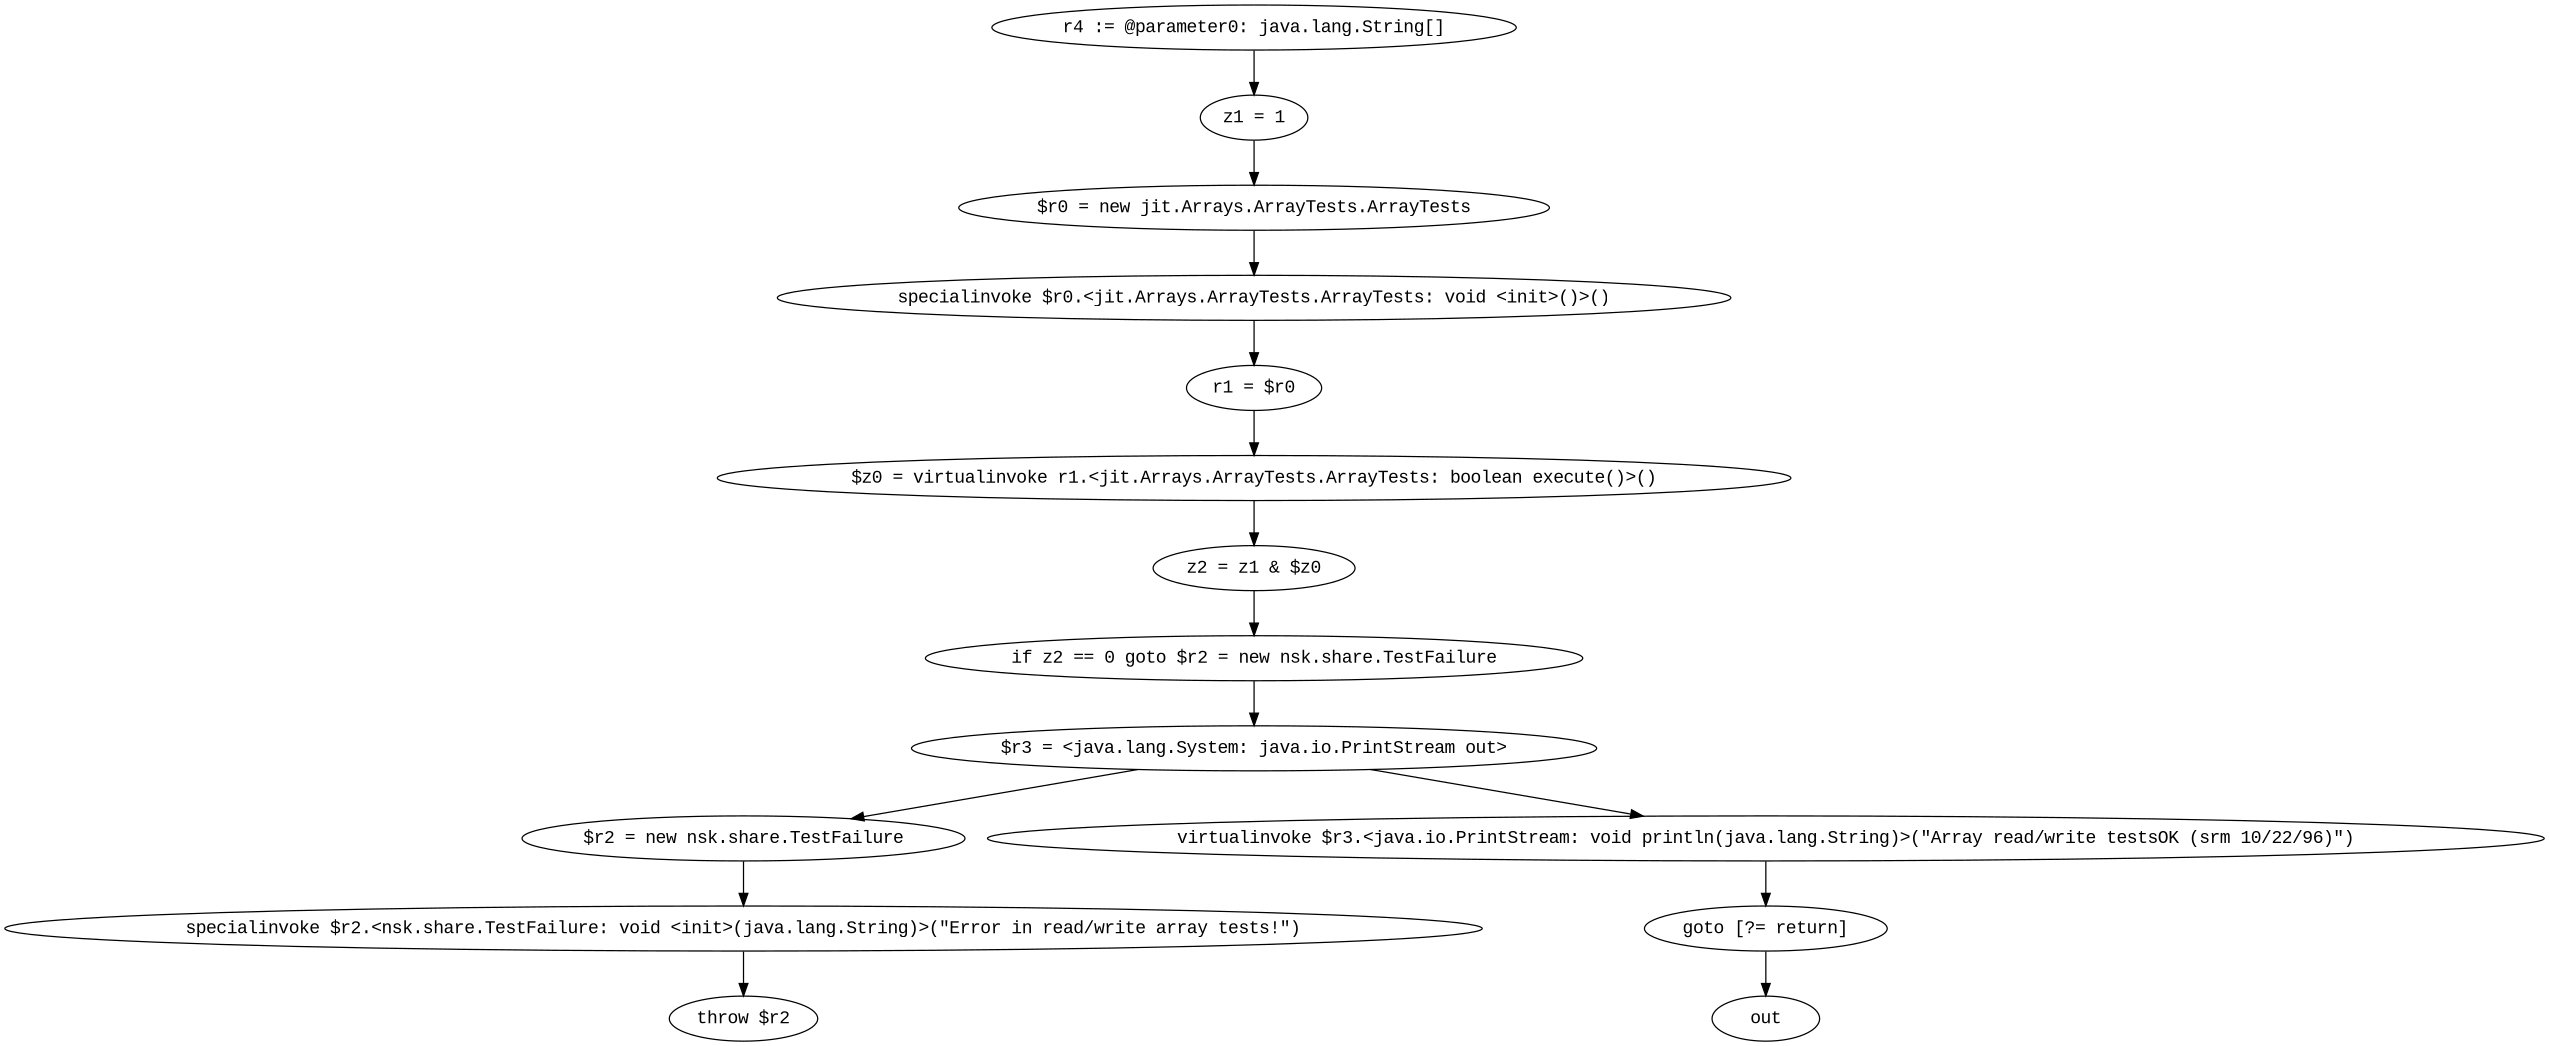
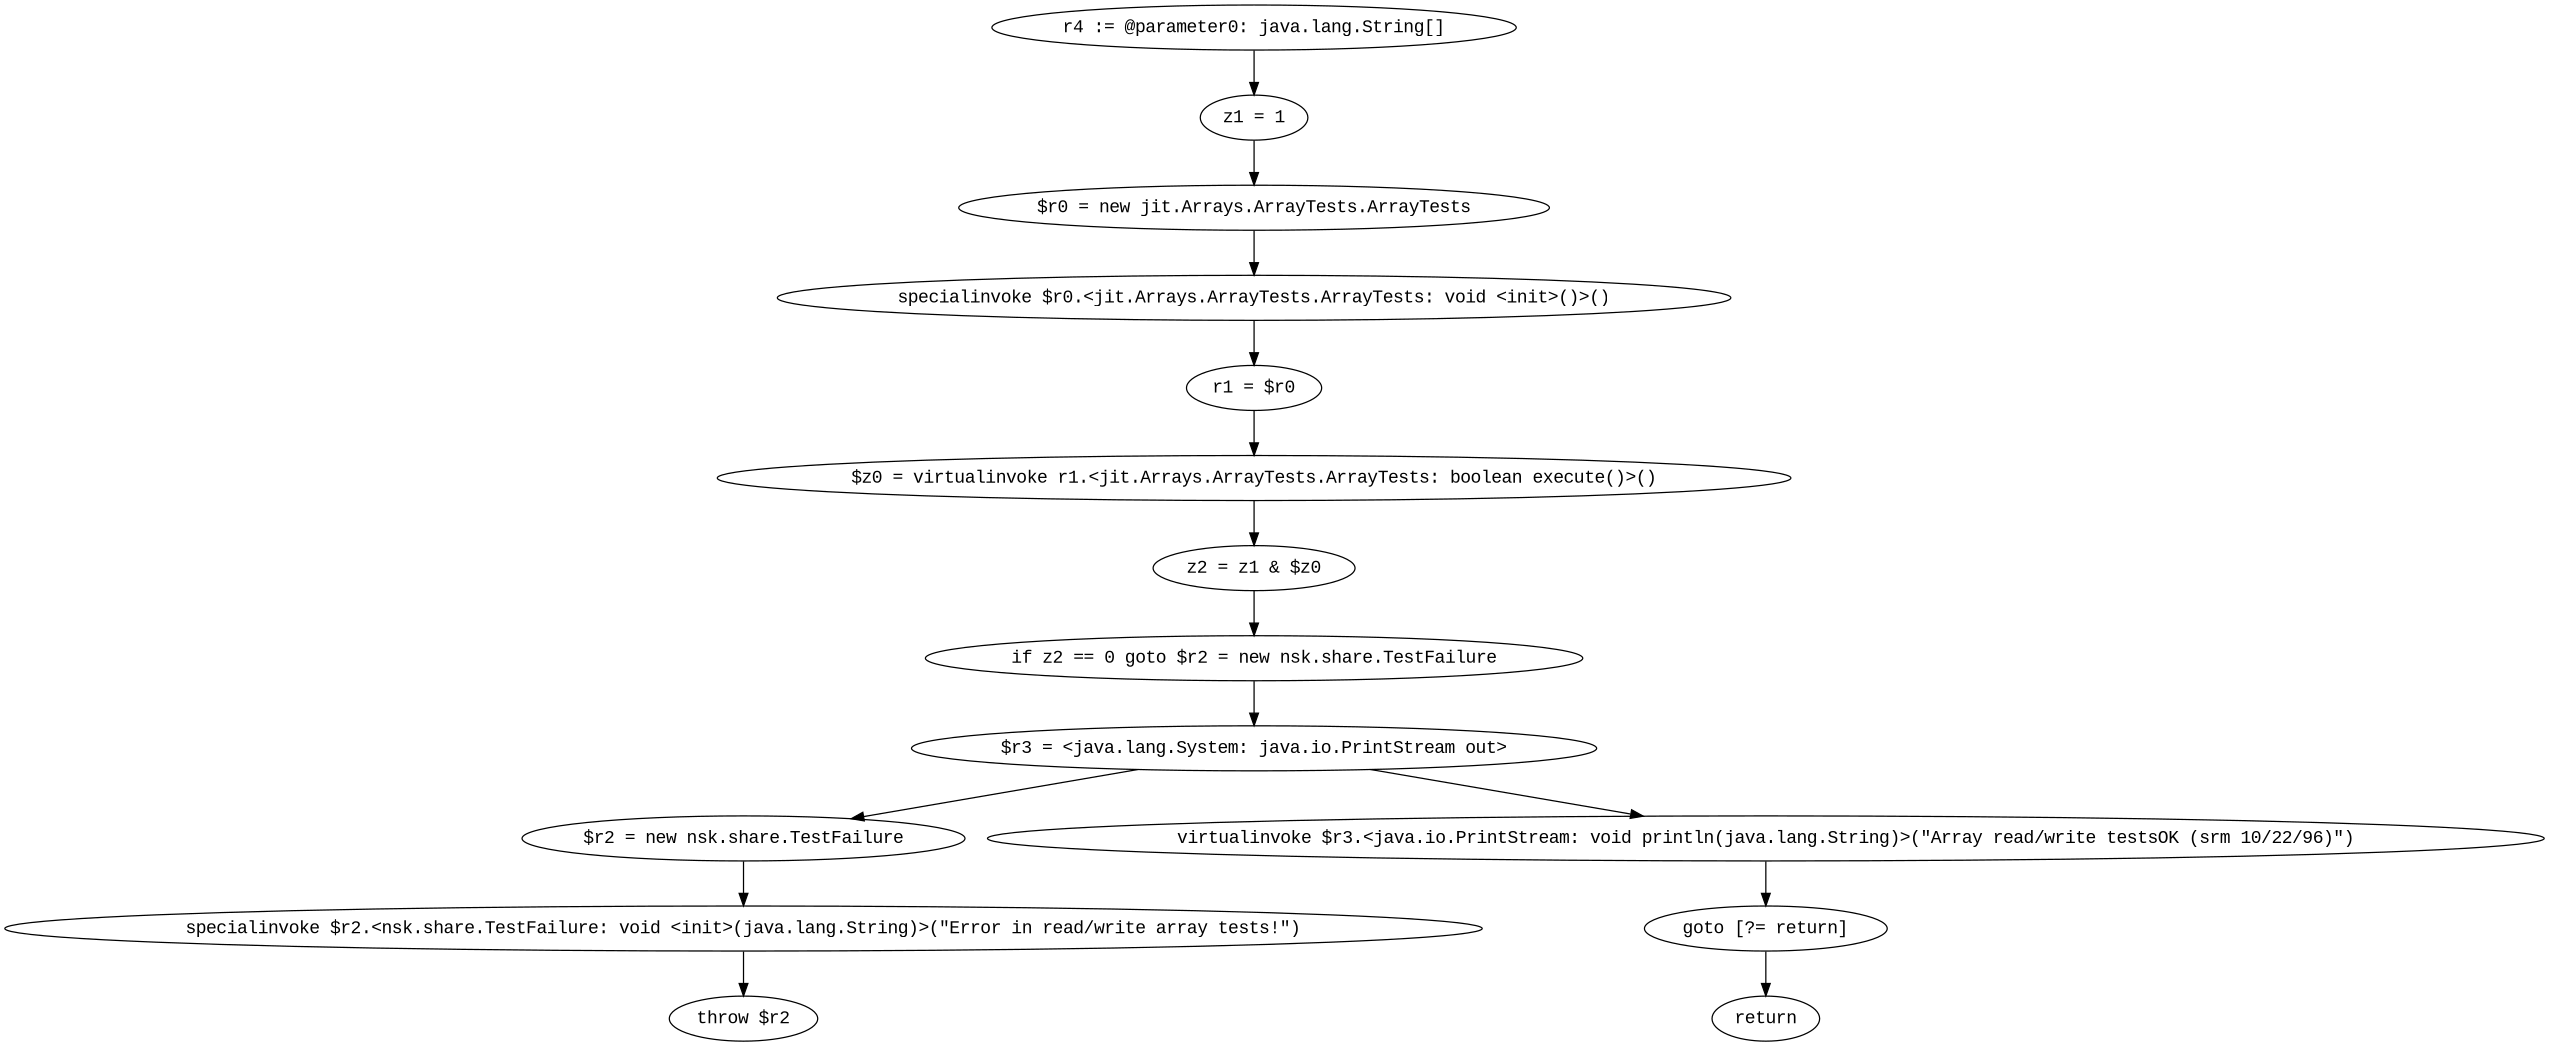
(1766, 1019) -> (1766, 1019)
